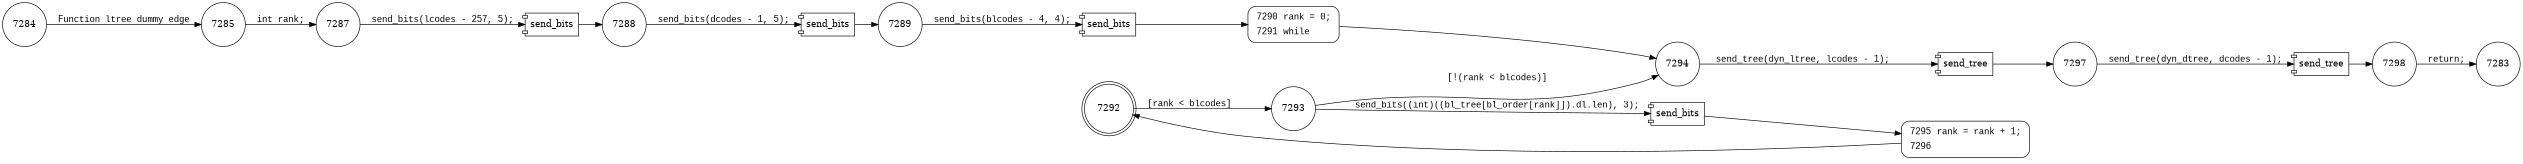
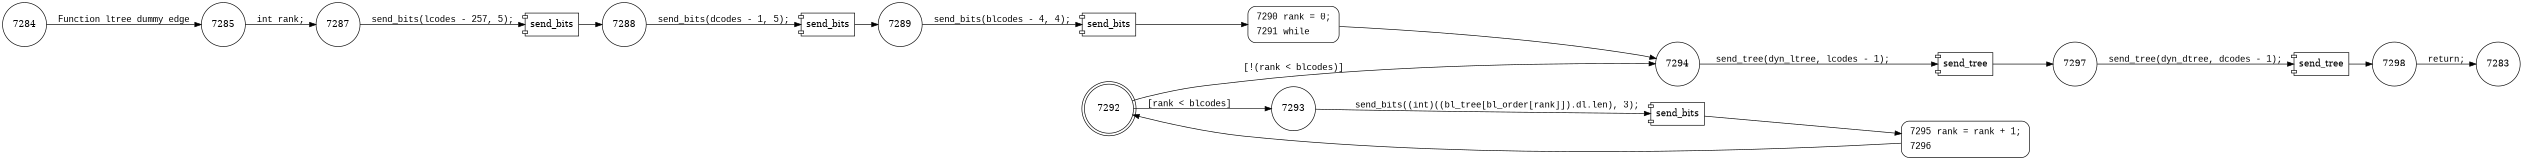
(1485, 98) -> (1389, 69)
